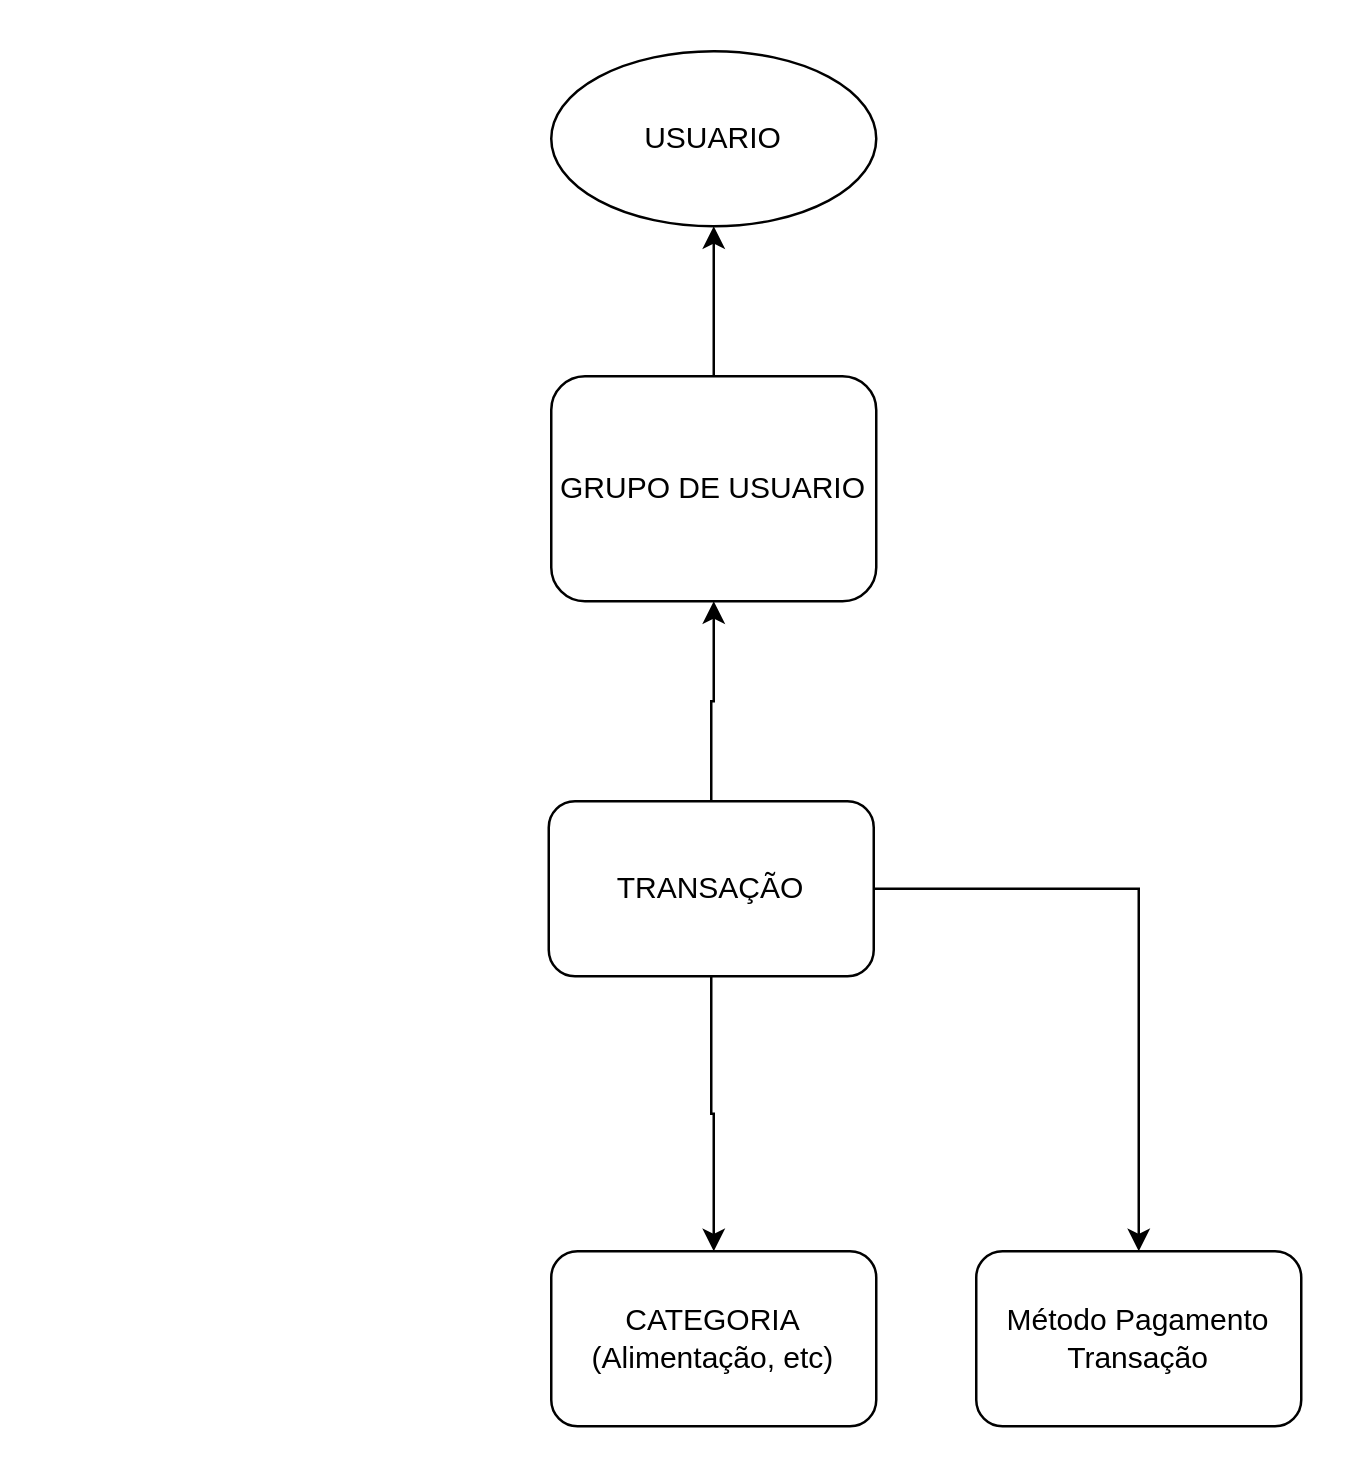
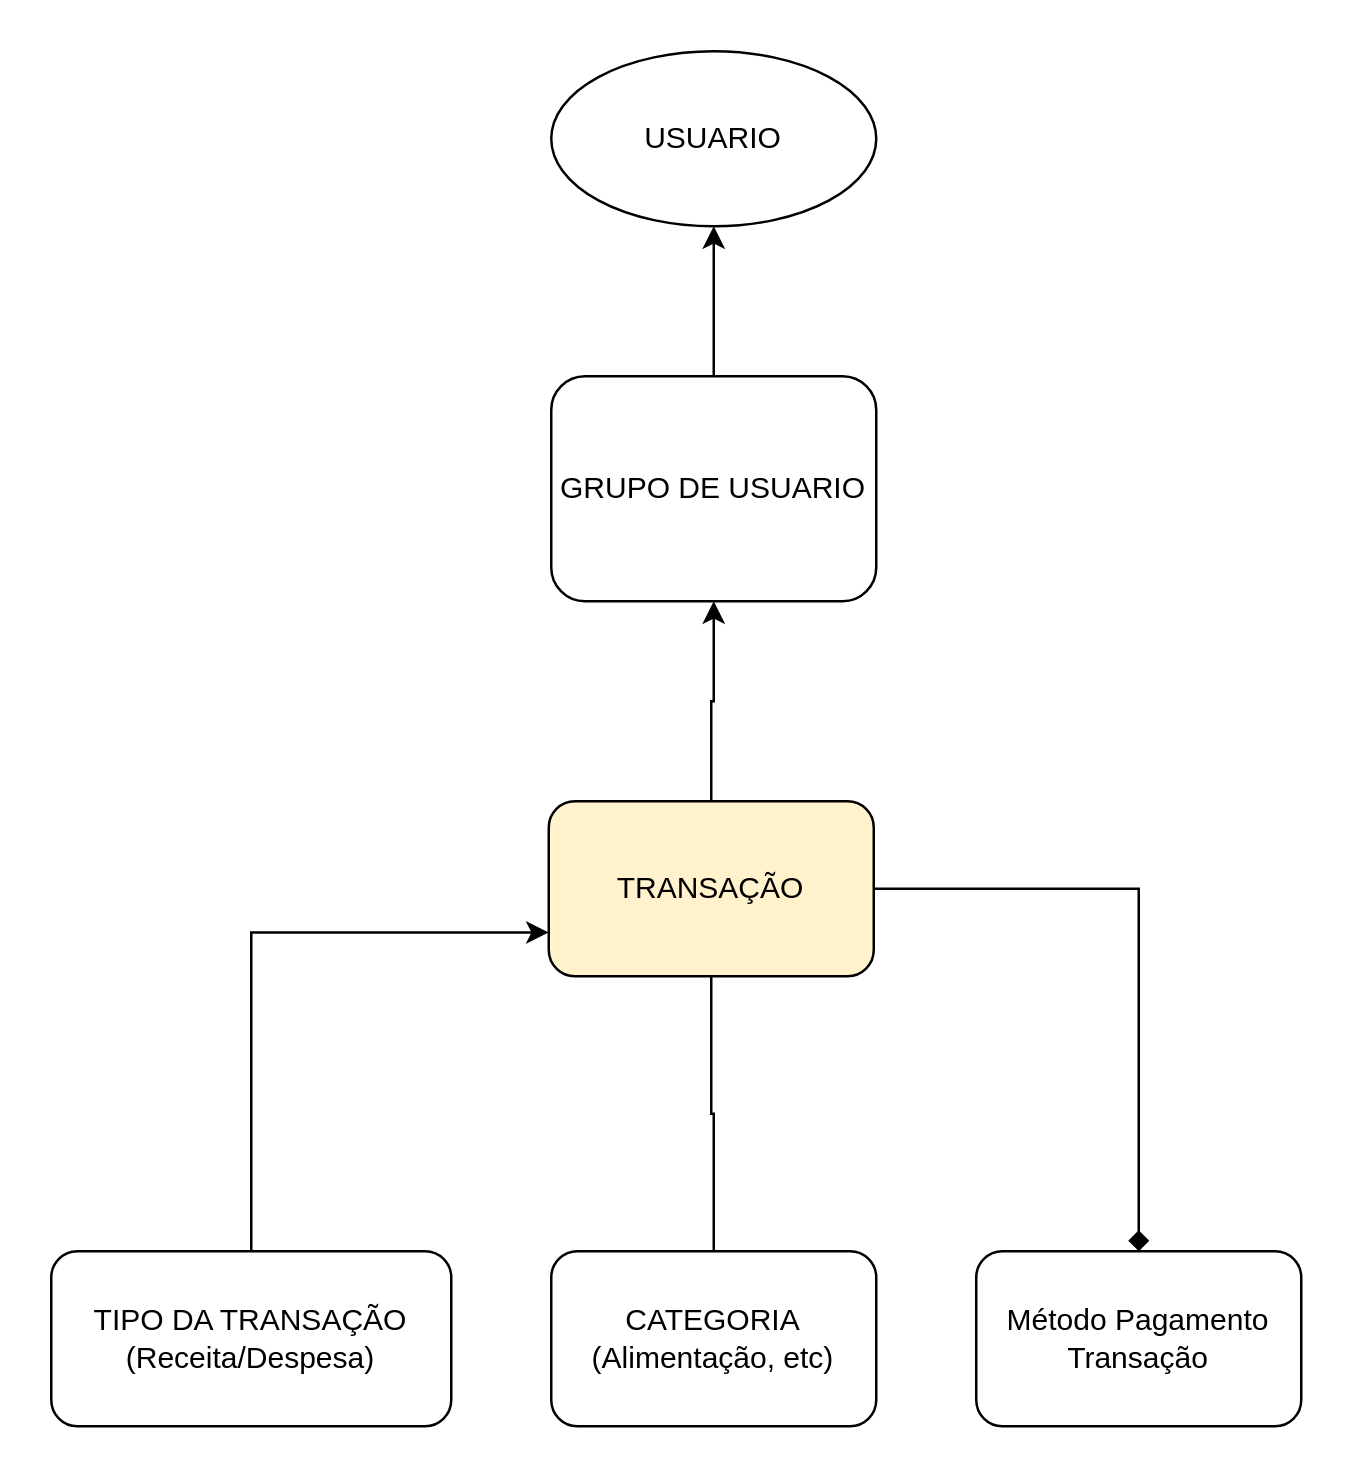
(711, 889) -> (711, 889)
none -> (251, 952)
(1139, 1232) -> (1139, 1231)
(714, 1233) -> (714, 1240)
none -> (251, 1339)
